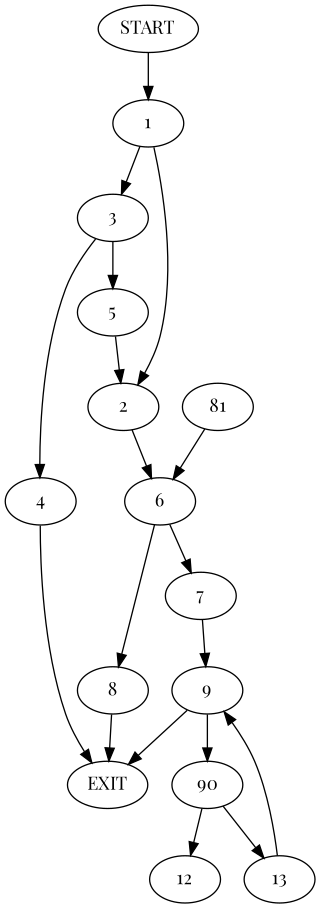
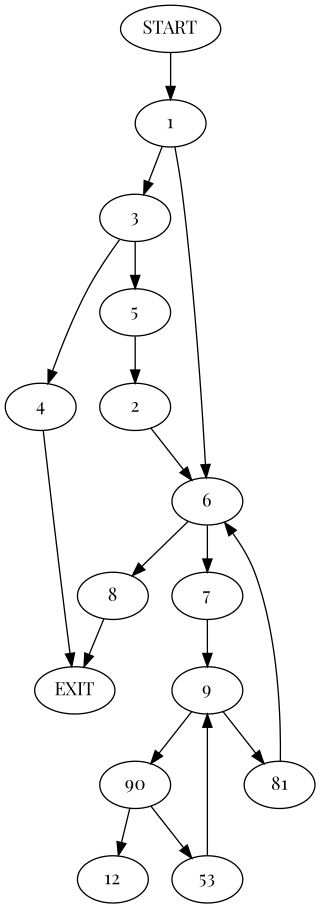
(168, 262) -> (194, 305)
(163, 733) -> (239, 732)
(280, 879) -> (207, 879)
